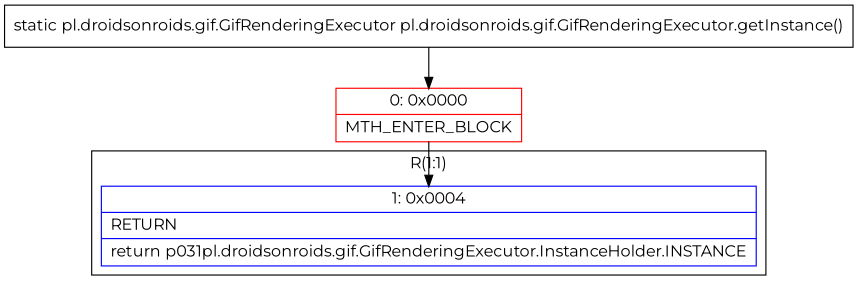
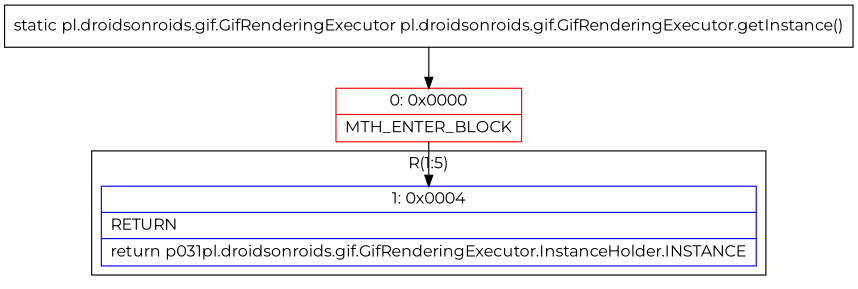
(429, 164) -> (429, 164)
